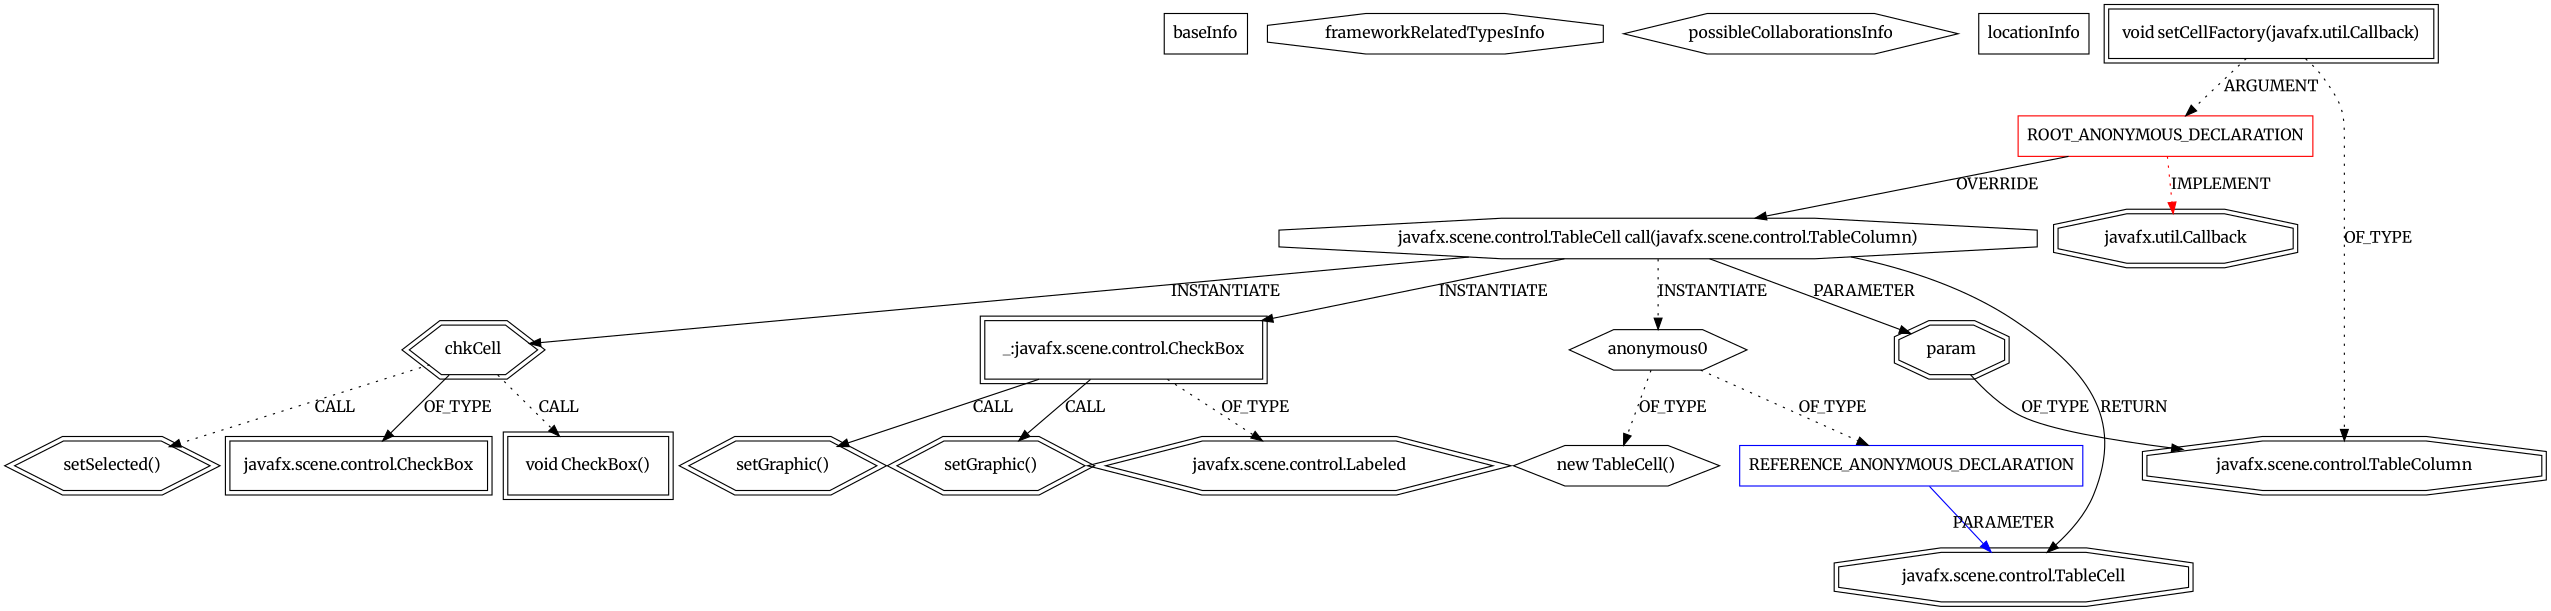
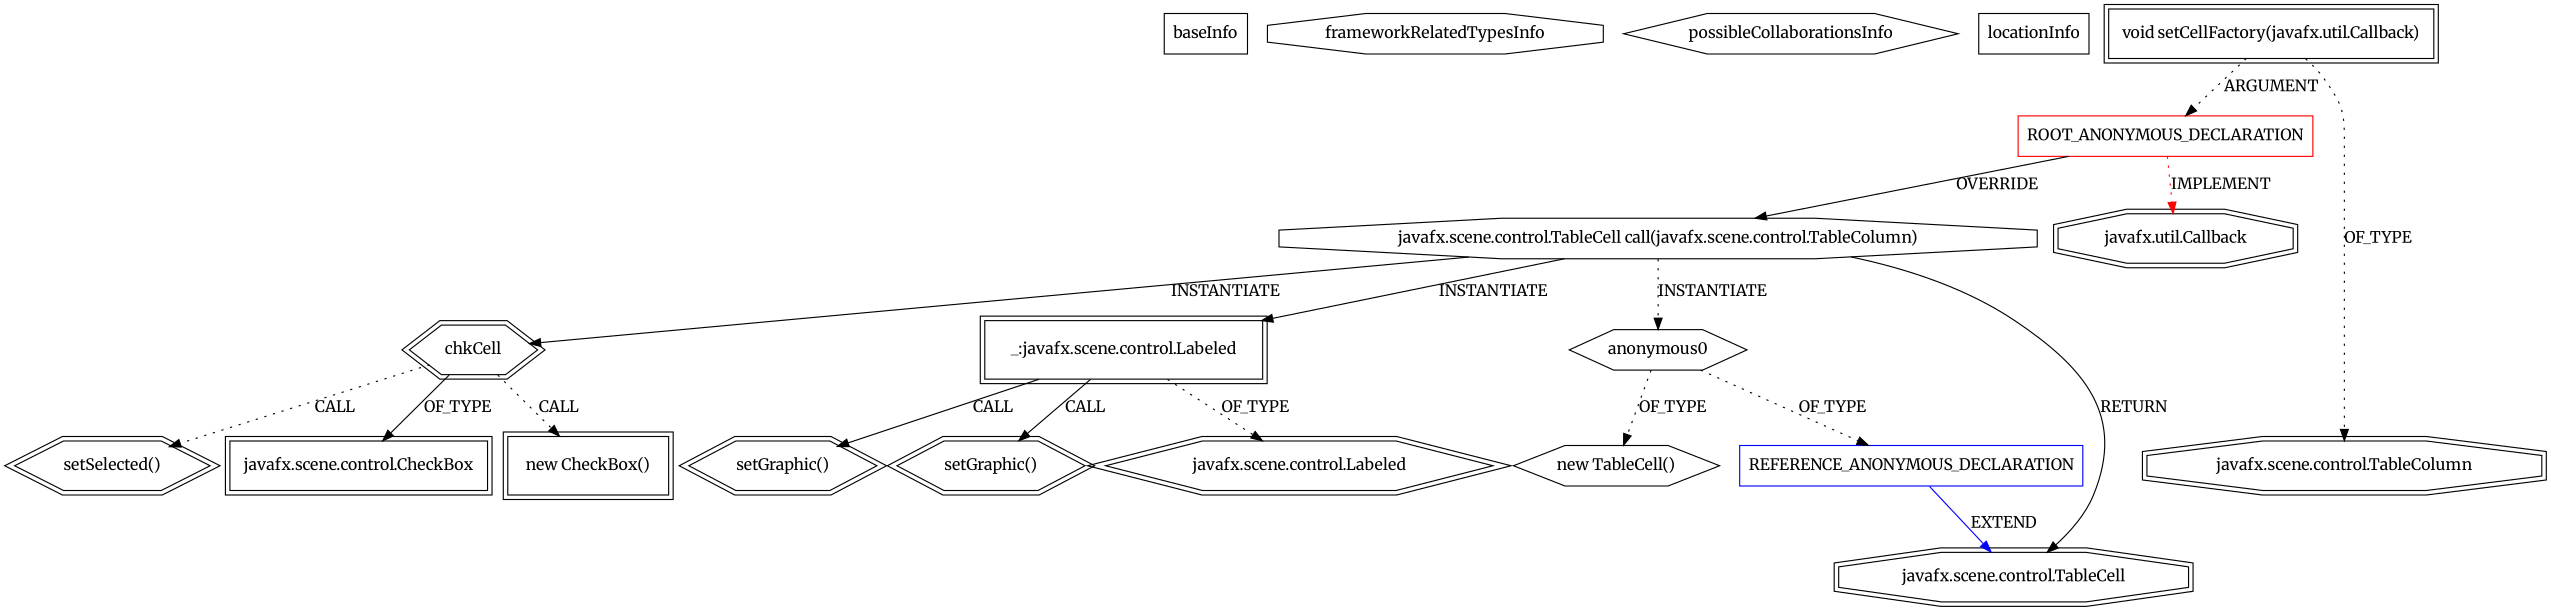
(1124, 350) -> (1124, 350)
(1952, 350) -> none
(588, 466) -> (588, 466)
(2004, 524) -> (2004, 524)
